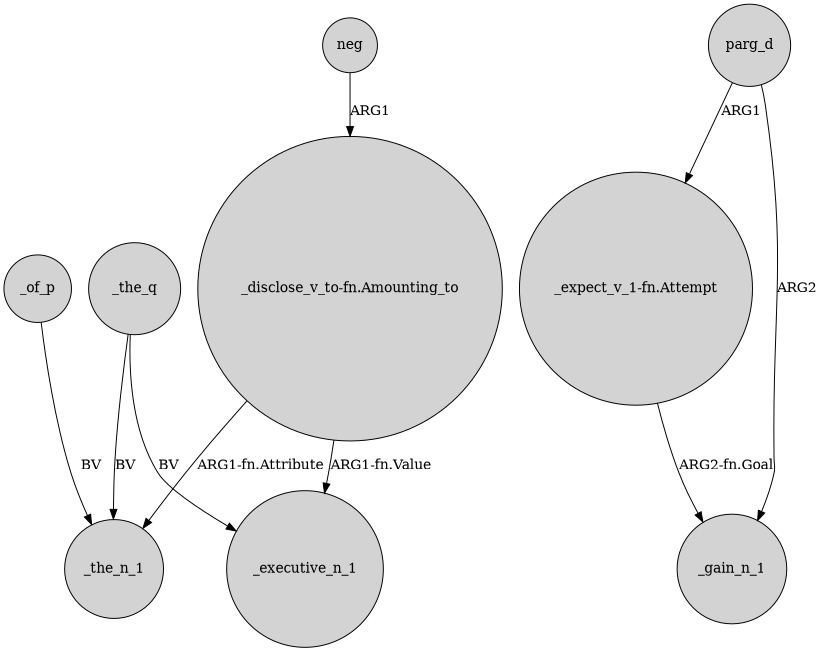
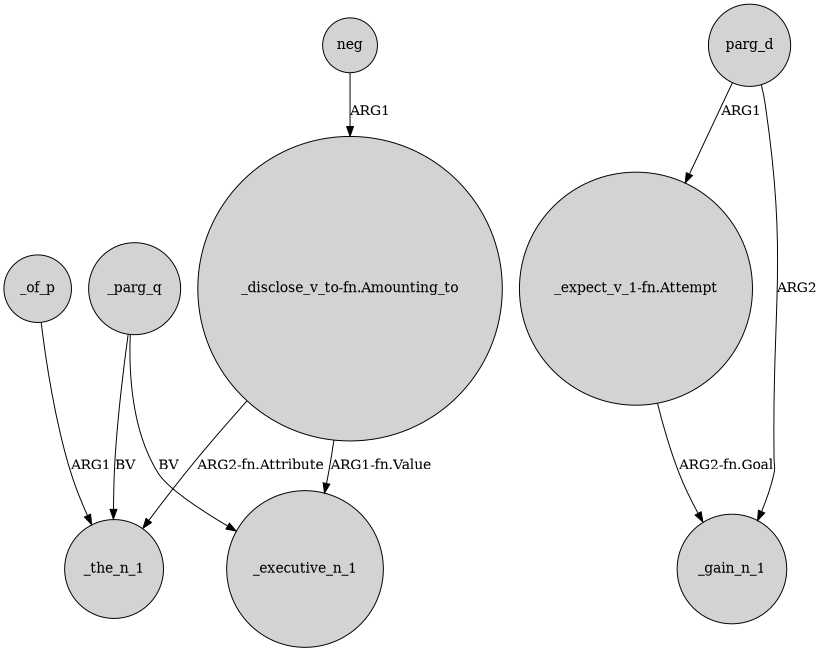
(135, 289) -> (135, 289)
(91, 466) -> (91, 466)
(261, 466) -> (261, 466)
